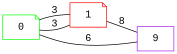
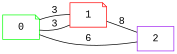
(156, 39) -> (156, 39)
